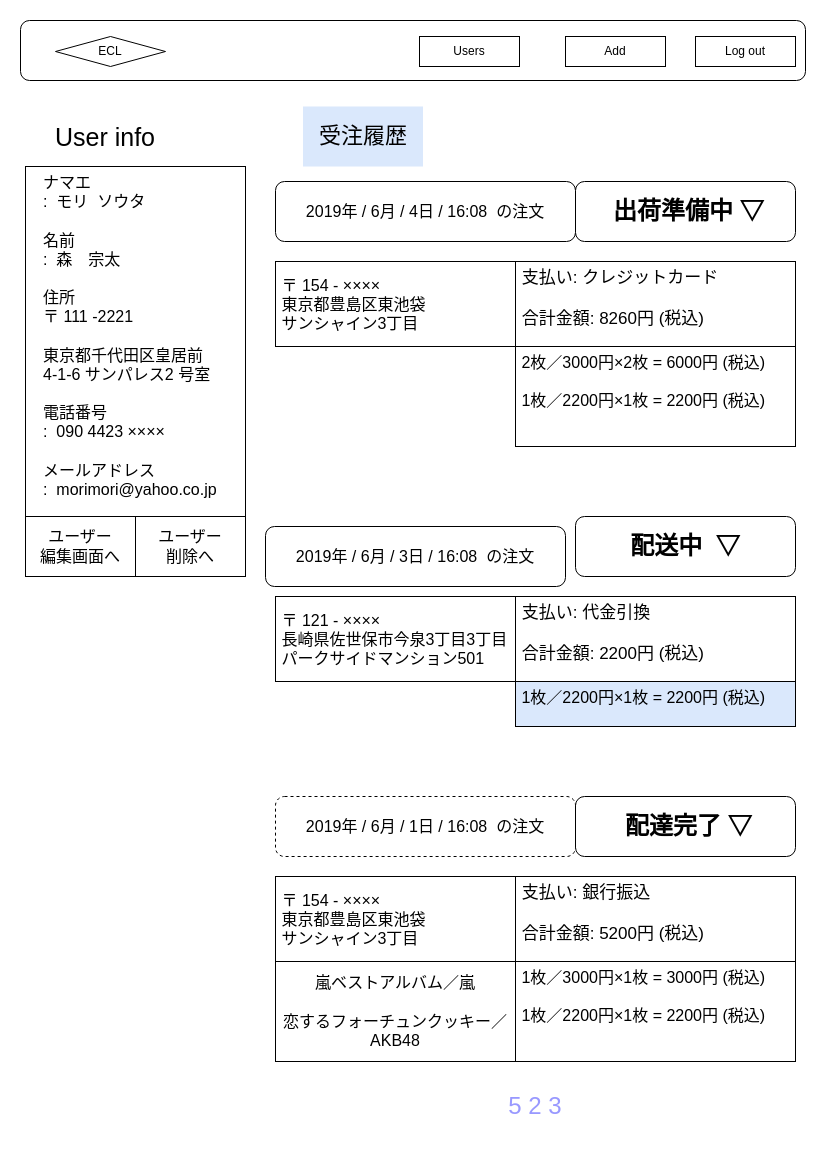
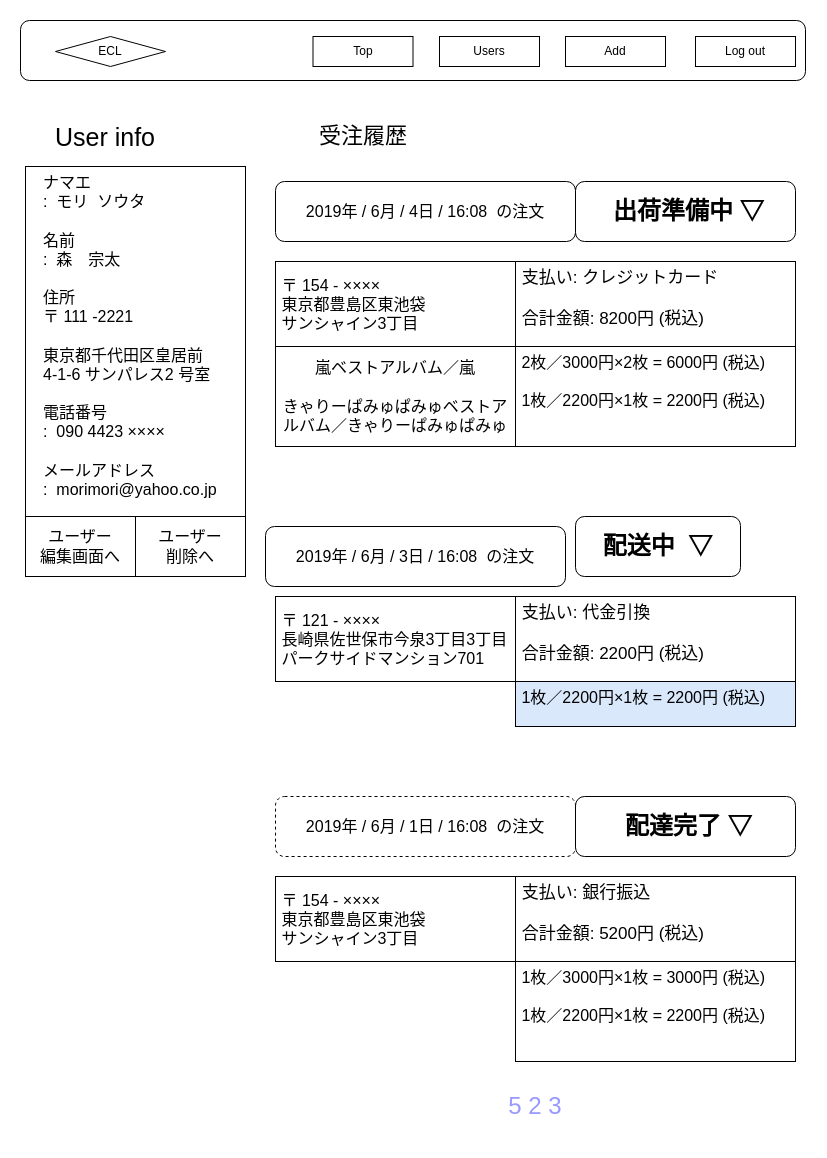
none -> (363, 52)
(470, 52) -> (490, 52)
(363, 137) -> (363, 137)
(618, 289) -> (618, 289)
none -> (396, 397)
(686, 547) -> (658, 547)
(390, 640) -> (390, 640)
(396, 1012) -> none
